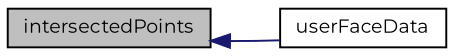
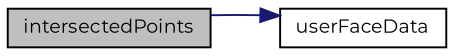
(255, 41) -> (235, 15)
